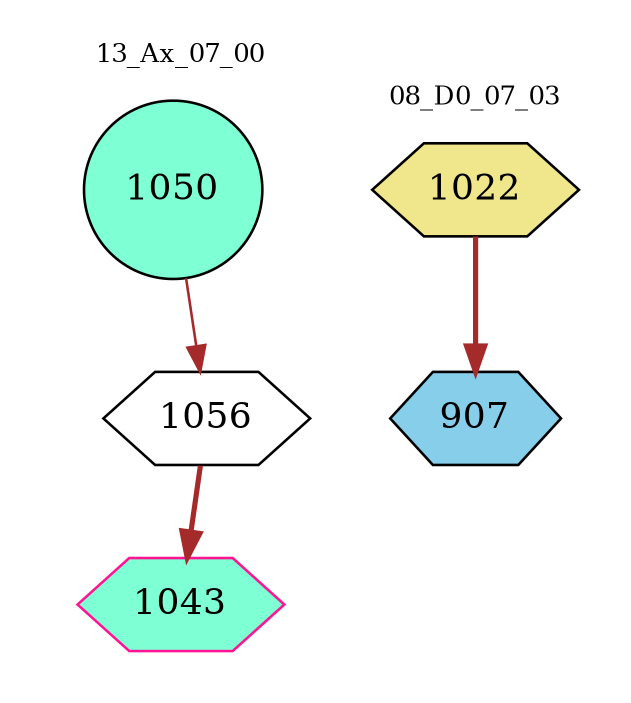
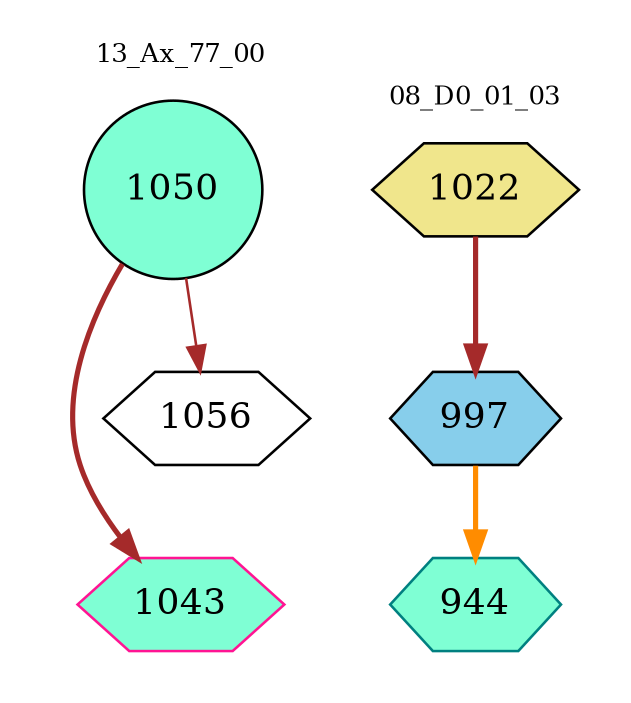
(181, 56) -> (181, 56)
(476, 98) -> (476, 98)
(476, 418) -> (476, 418)
(196, 499) -> (74, 402)
none -> (476, 605)
